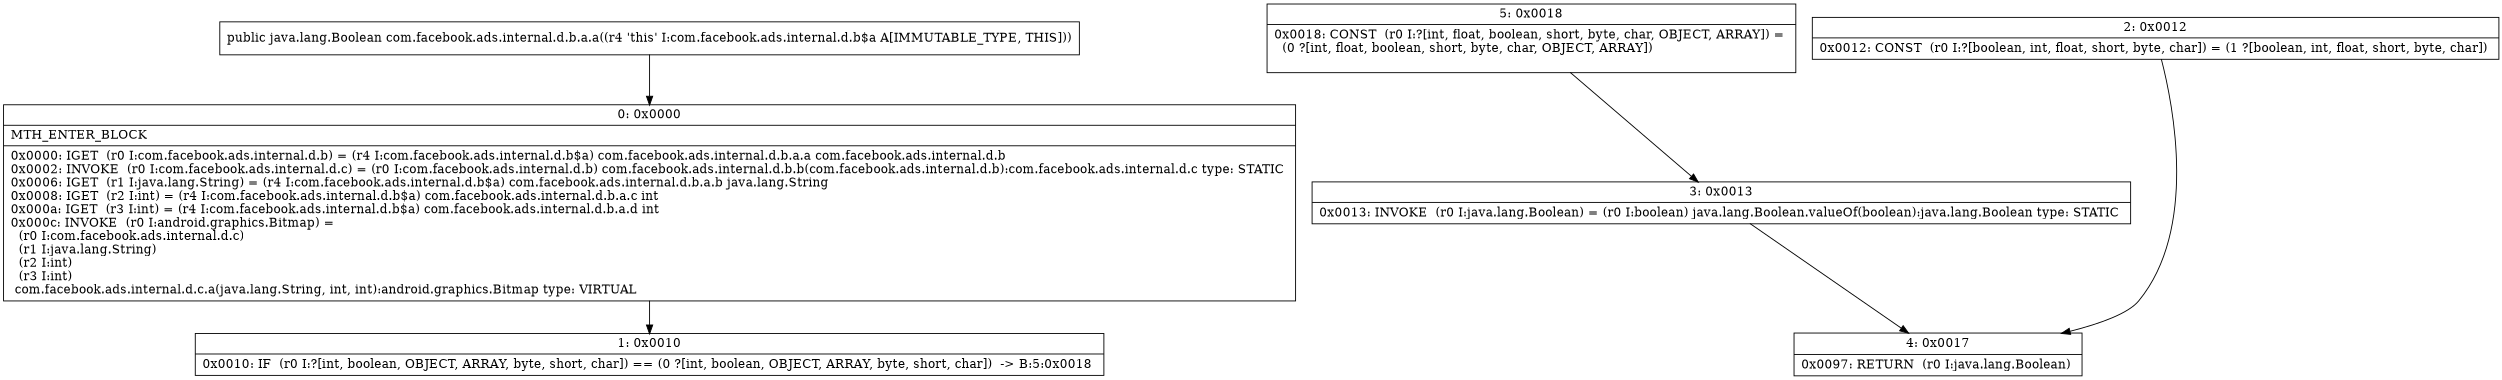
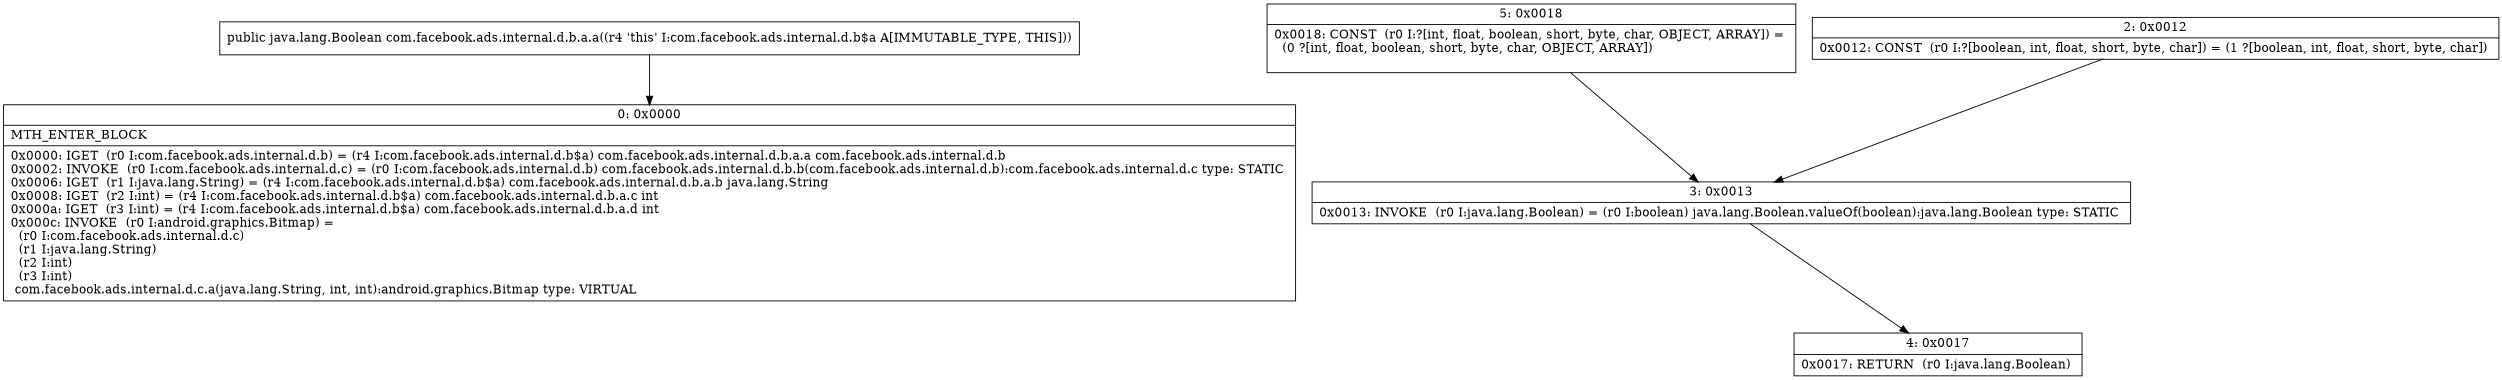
(2172, 221) -> (1943, 119)
(650, 354) -> none
(1938, 365) -> (1938, 365)
